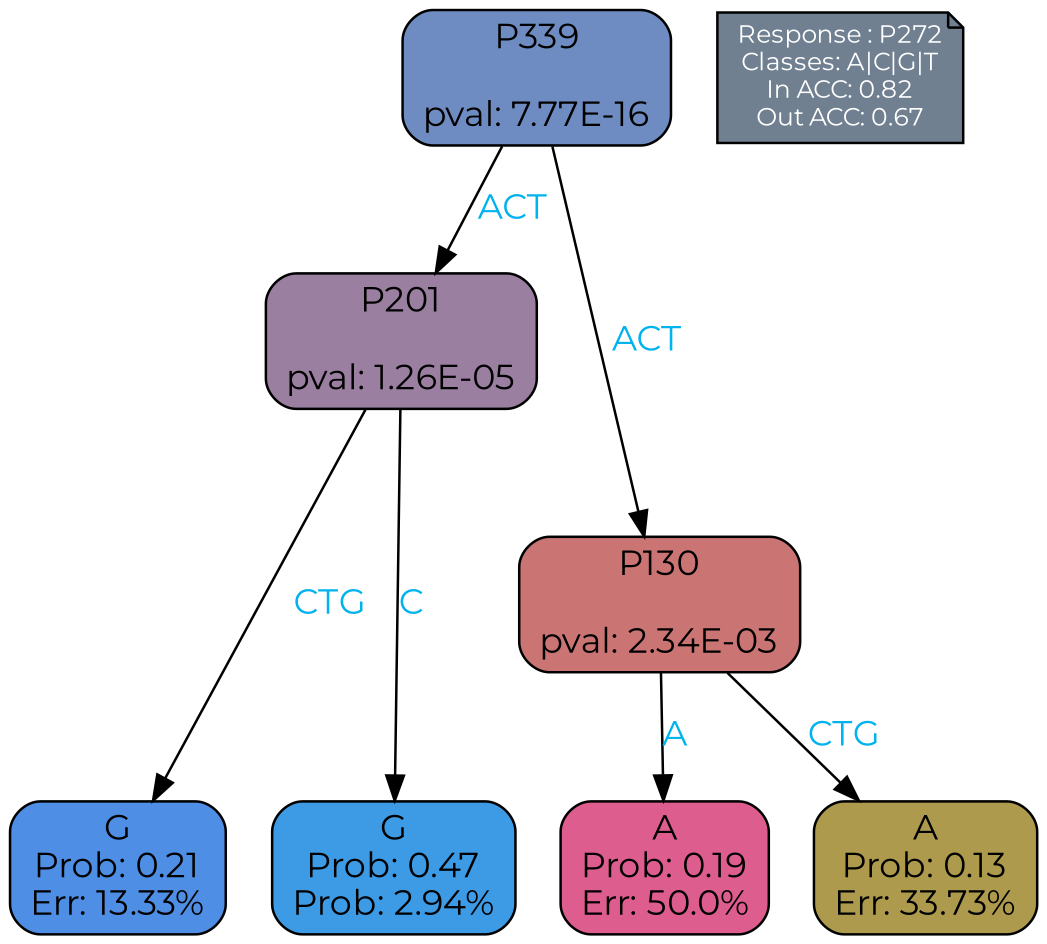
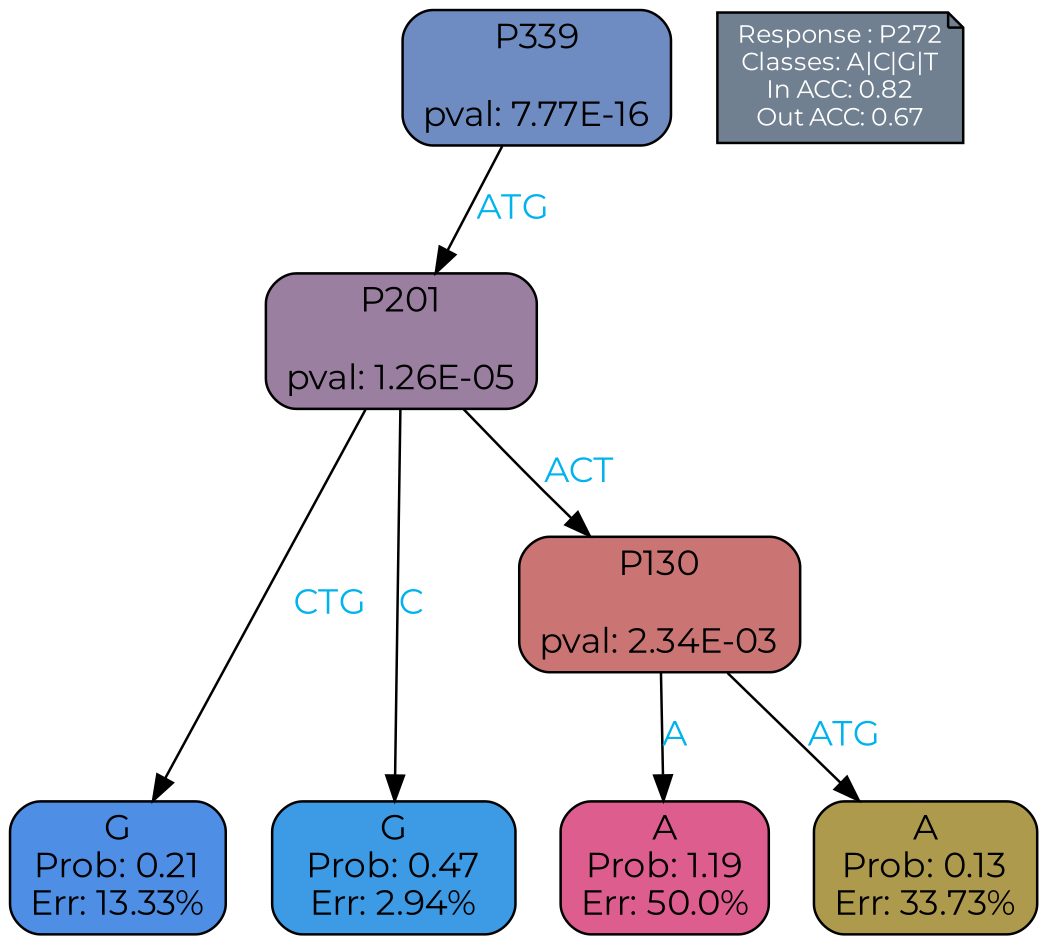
(513, 209) -> (513, 209)
(595, 329) -> (517, 464)
(844, 736) -> (844, 736)
(394, 868) -> (394, 868)
(665, 868) -> (665, 868)
